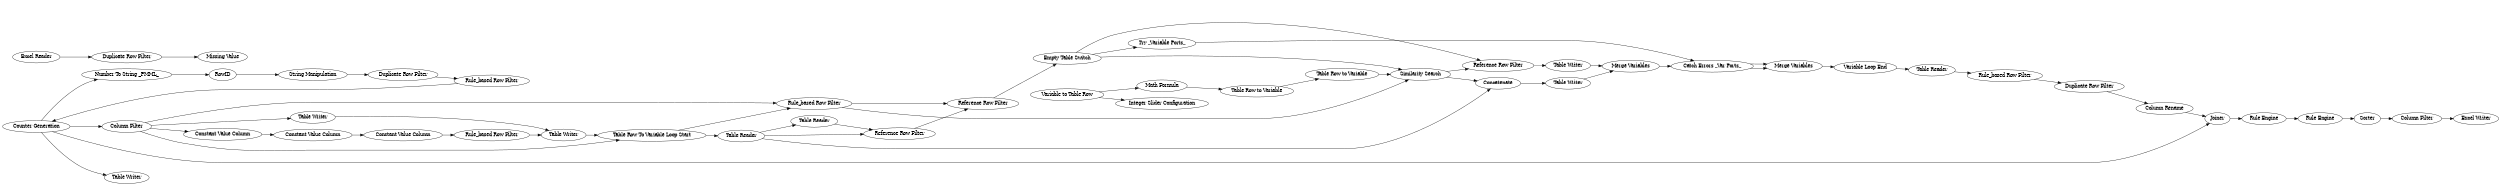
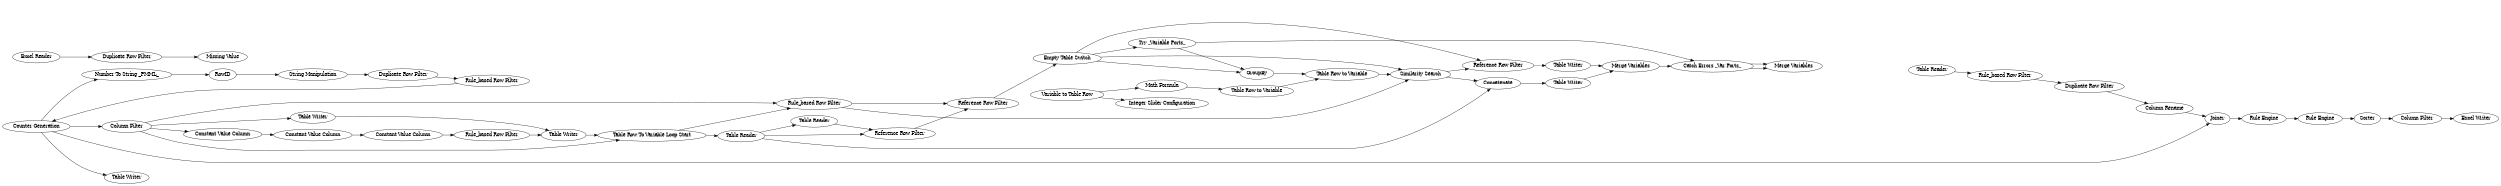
(1865, 67) -> none
none -> (1257, 73)
